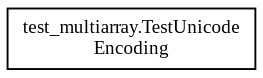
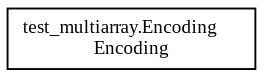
(131, 39) -> (131, 39)
